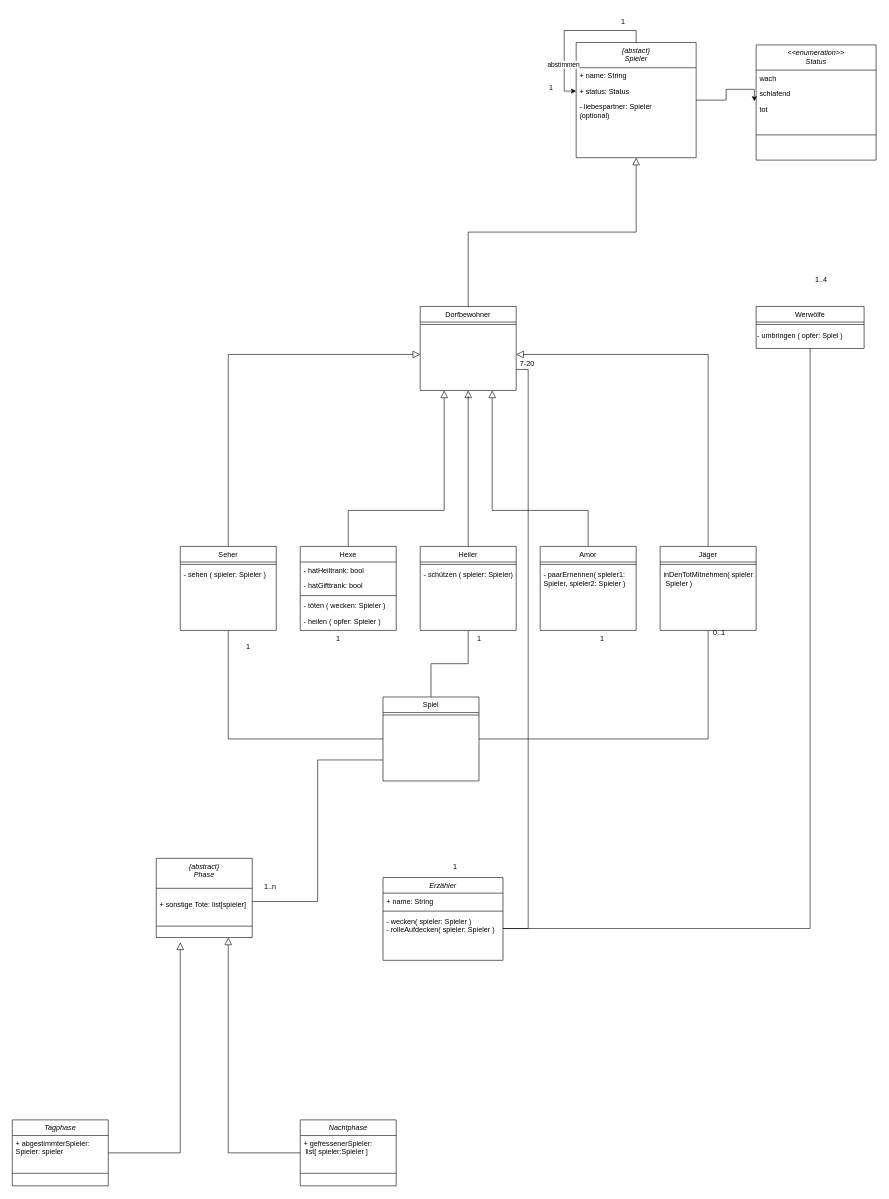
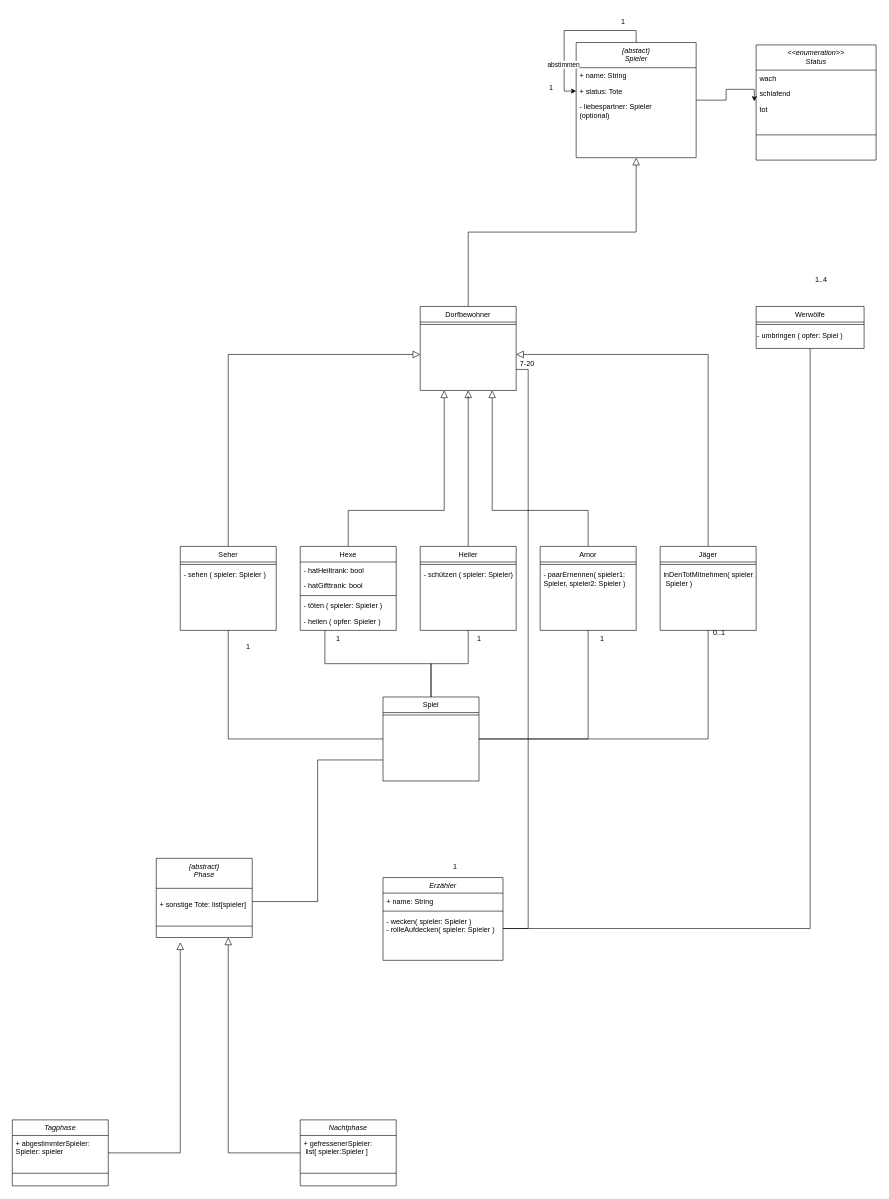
(609, 91) -> (605, 91)
(351, 606) -> (351, 606)
none -> (362, 664)
none -> (588, 685)
(270, 887) -> none
